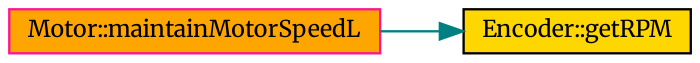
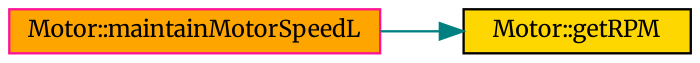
(577, 31) -> (577, 31)
